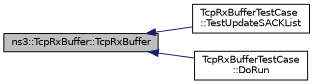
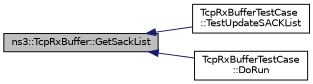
(81, 43) -> (81, 43)
